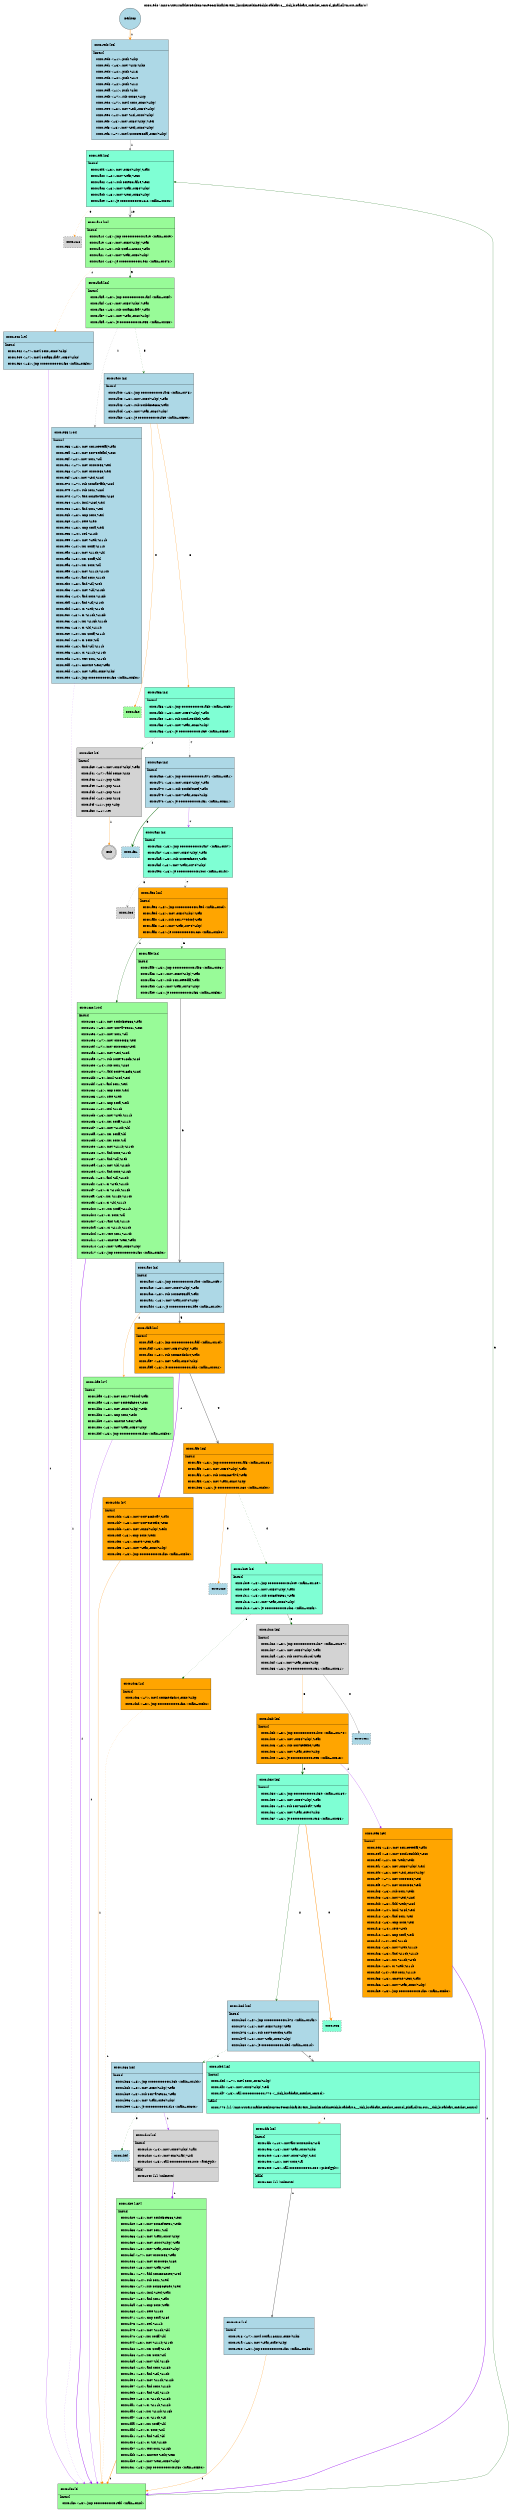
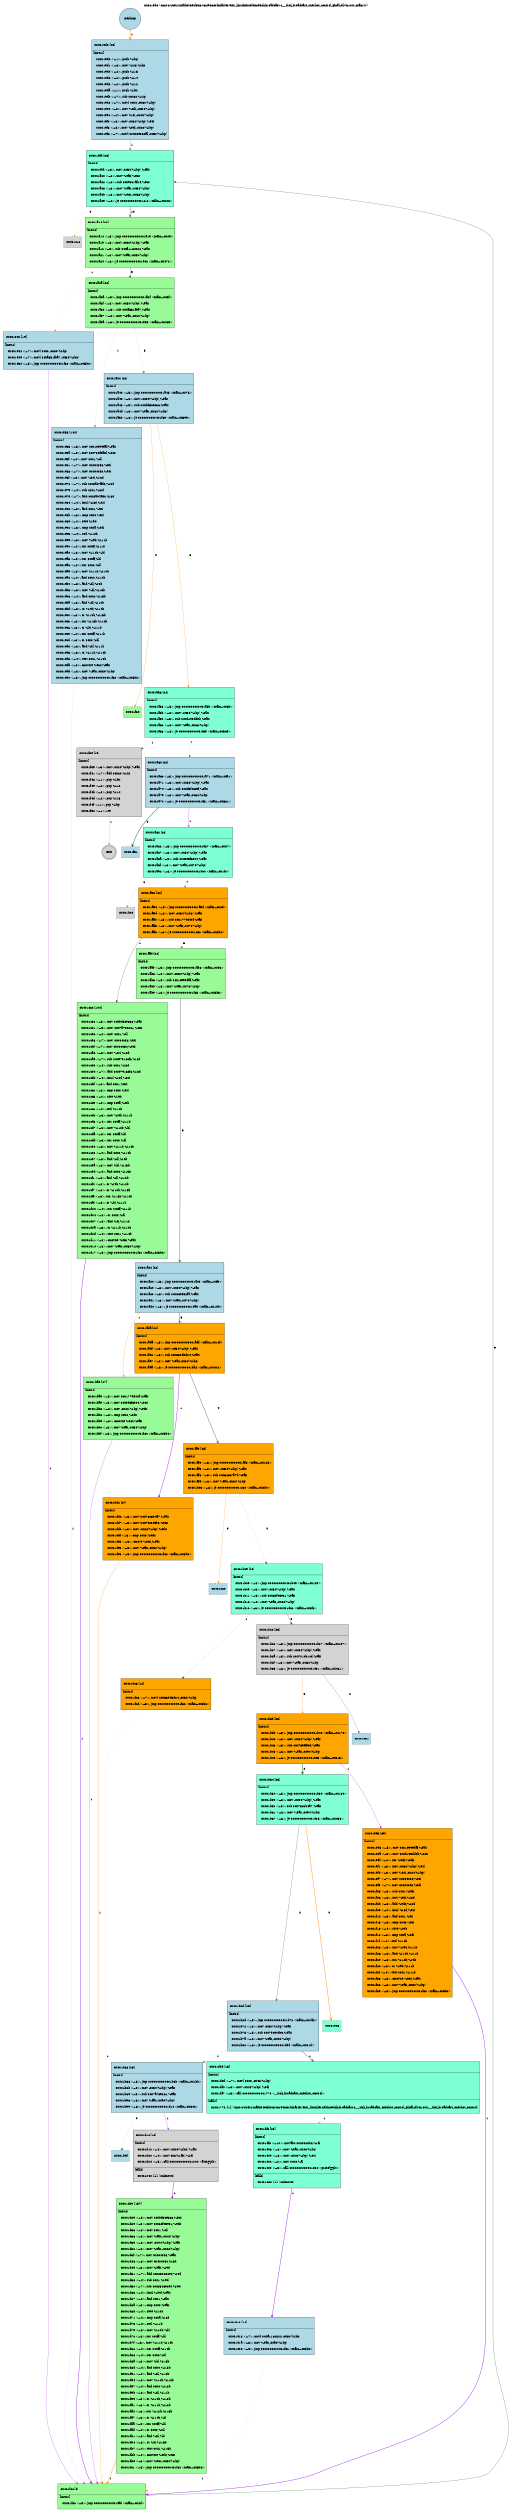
(282, 2251) -> (282, 2251)
(232, 2447) -> (232, 2447)
